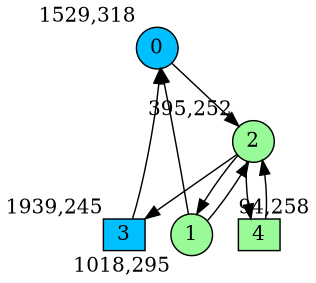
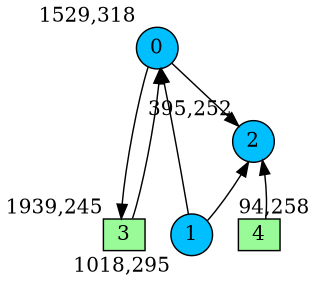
(253, 141) -> (253, 141)
(220, 178) -> none
(197, 182) -> (132, 135)
(246, 183) -> none
(124, 235) -> (124, 235)
(192, 235) -> (192, 235)
